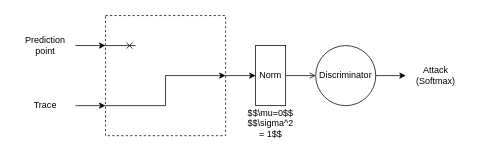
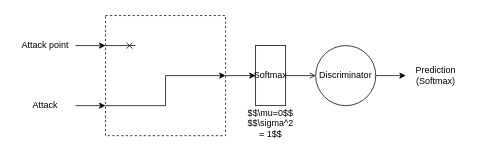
(45, 45) -> (45, 45)
(270, 75) -> (270, 75)
(435, 75) -> (435, 75)
(45, 105) -> (45, 105)
